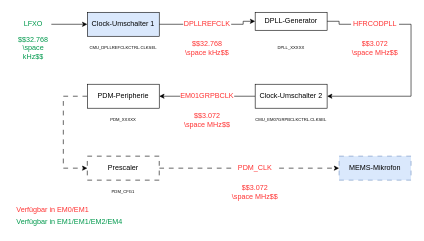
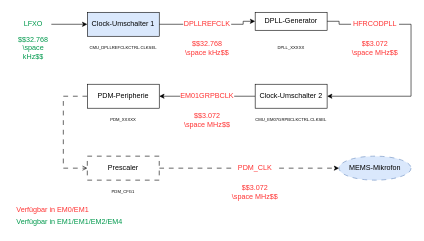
(81, 168) -> (83, 168)
(375, 168) -> (375, 168)
